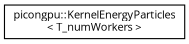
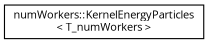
(95, 22) -> (104, 22)
